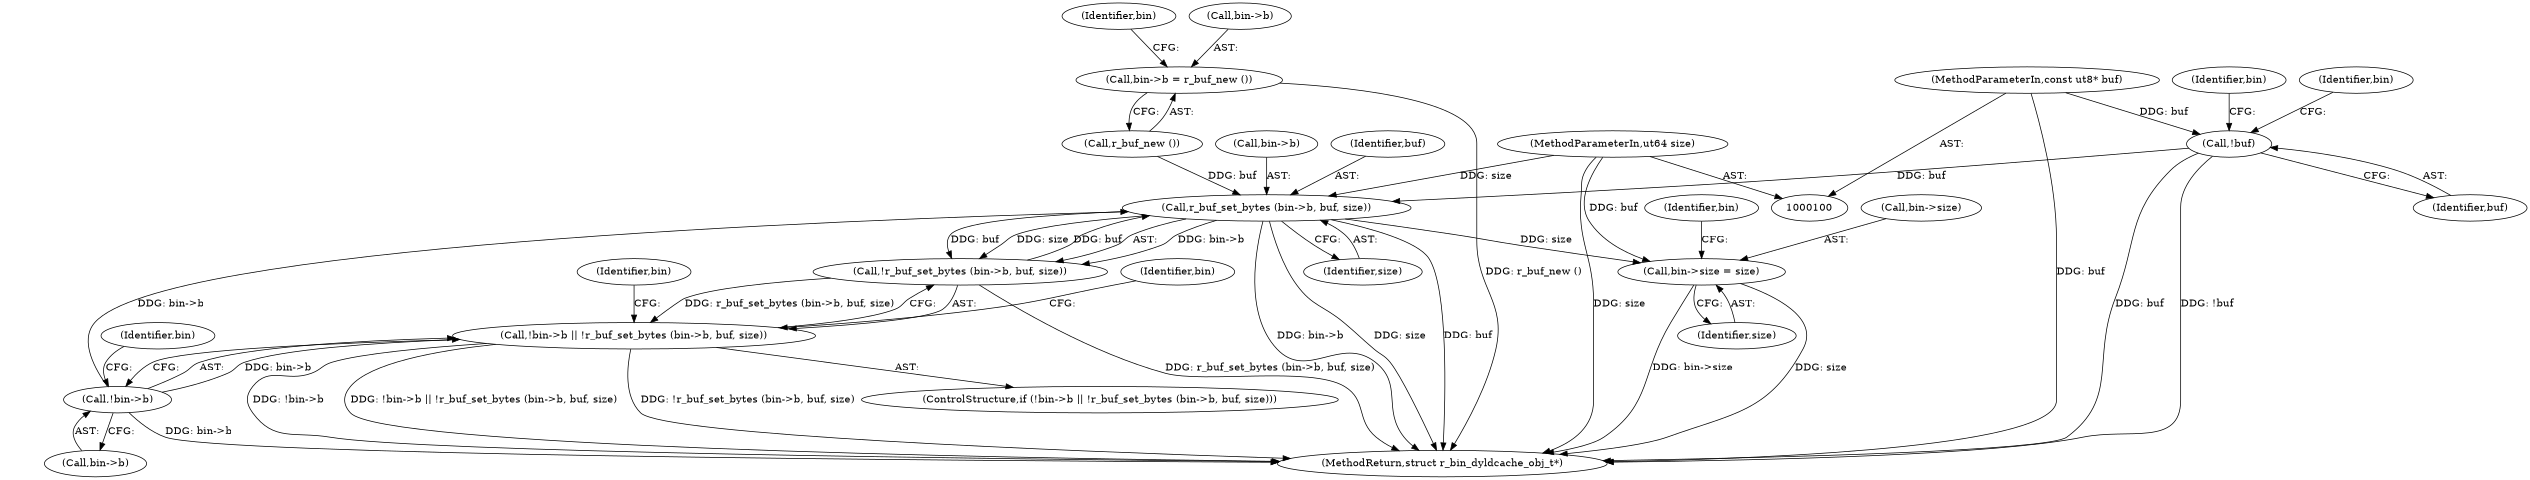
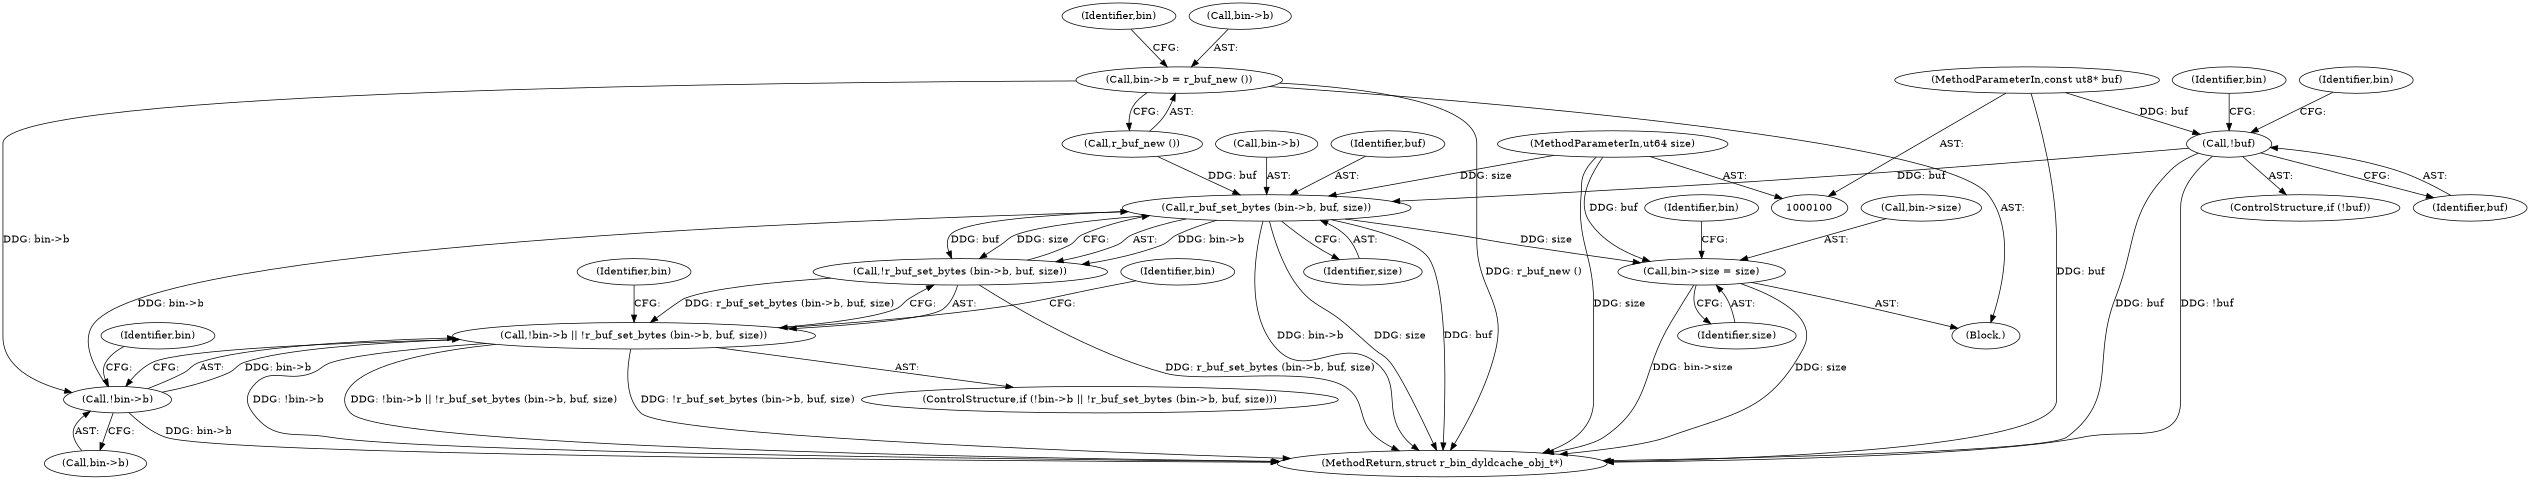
none -> (396, 94)
none -> (2300, 208)
(1098, 240) -> (1098, 240)
none -> (1986, 336)
